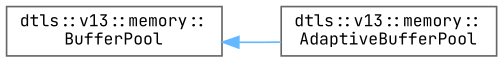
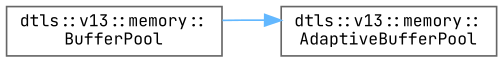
(260, 42) -> (243, 20)
